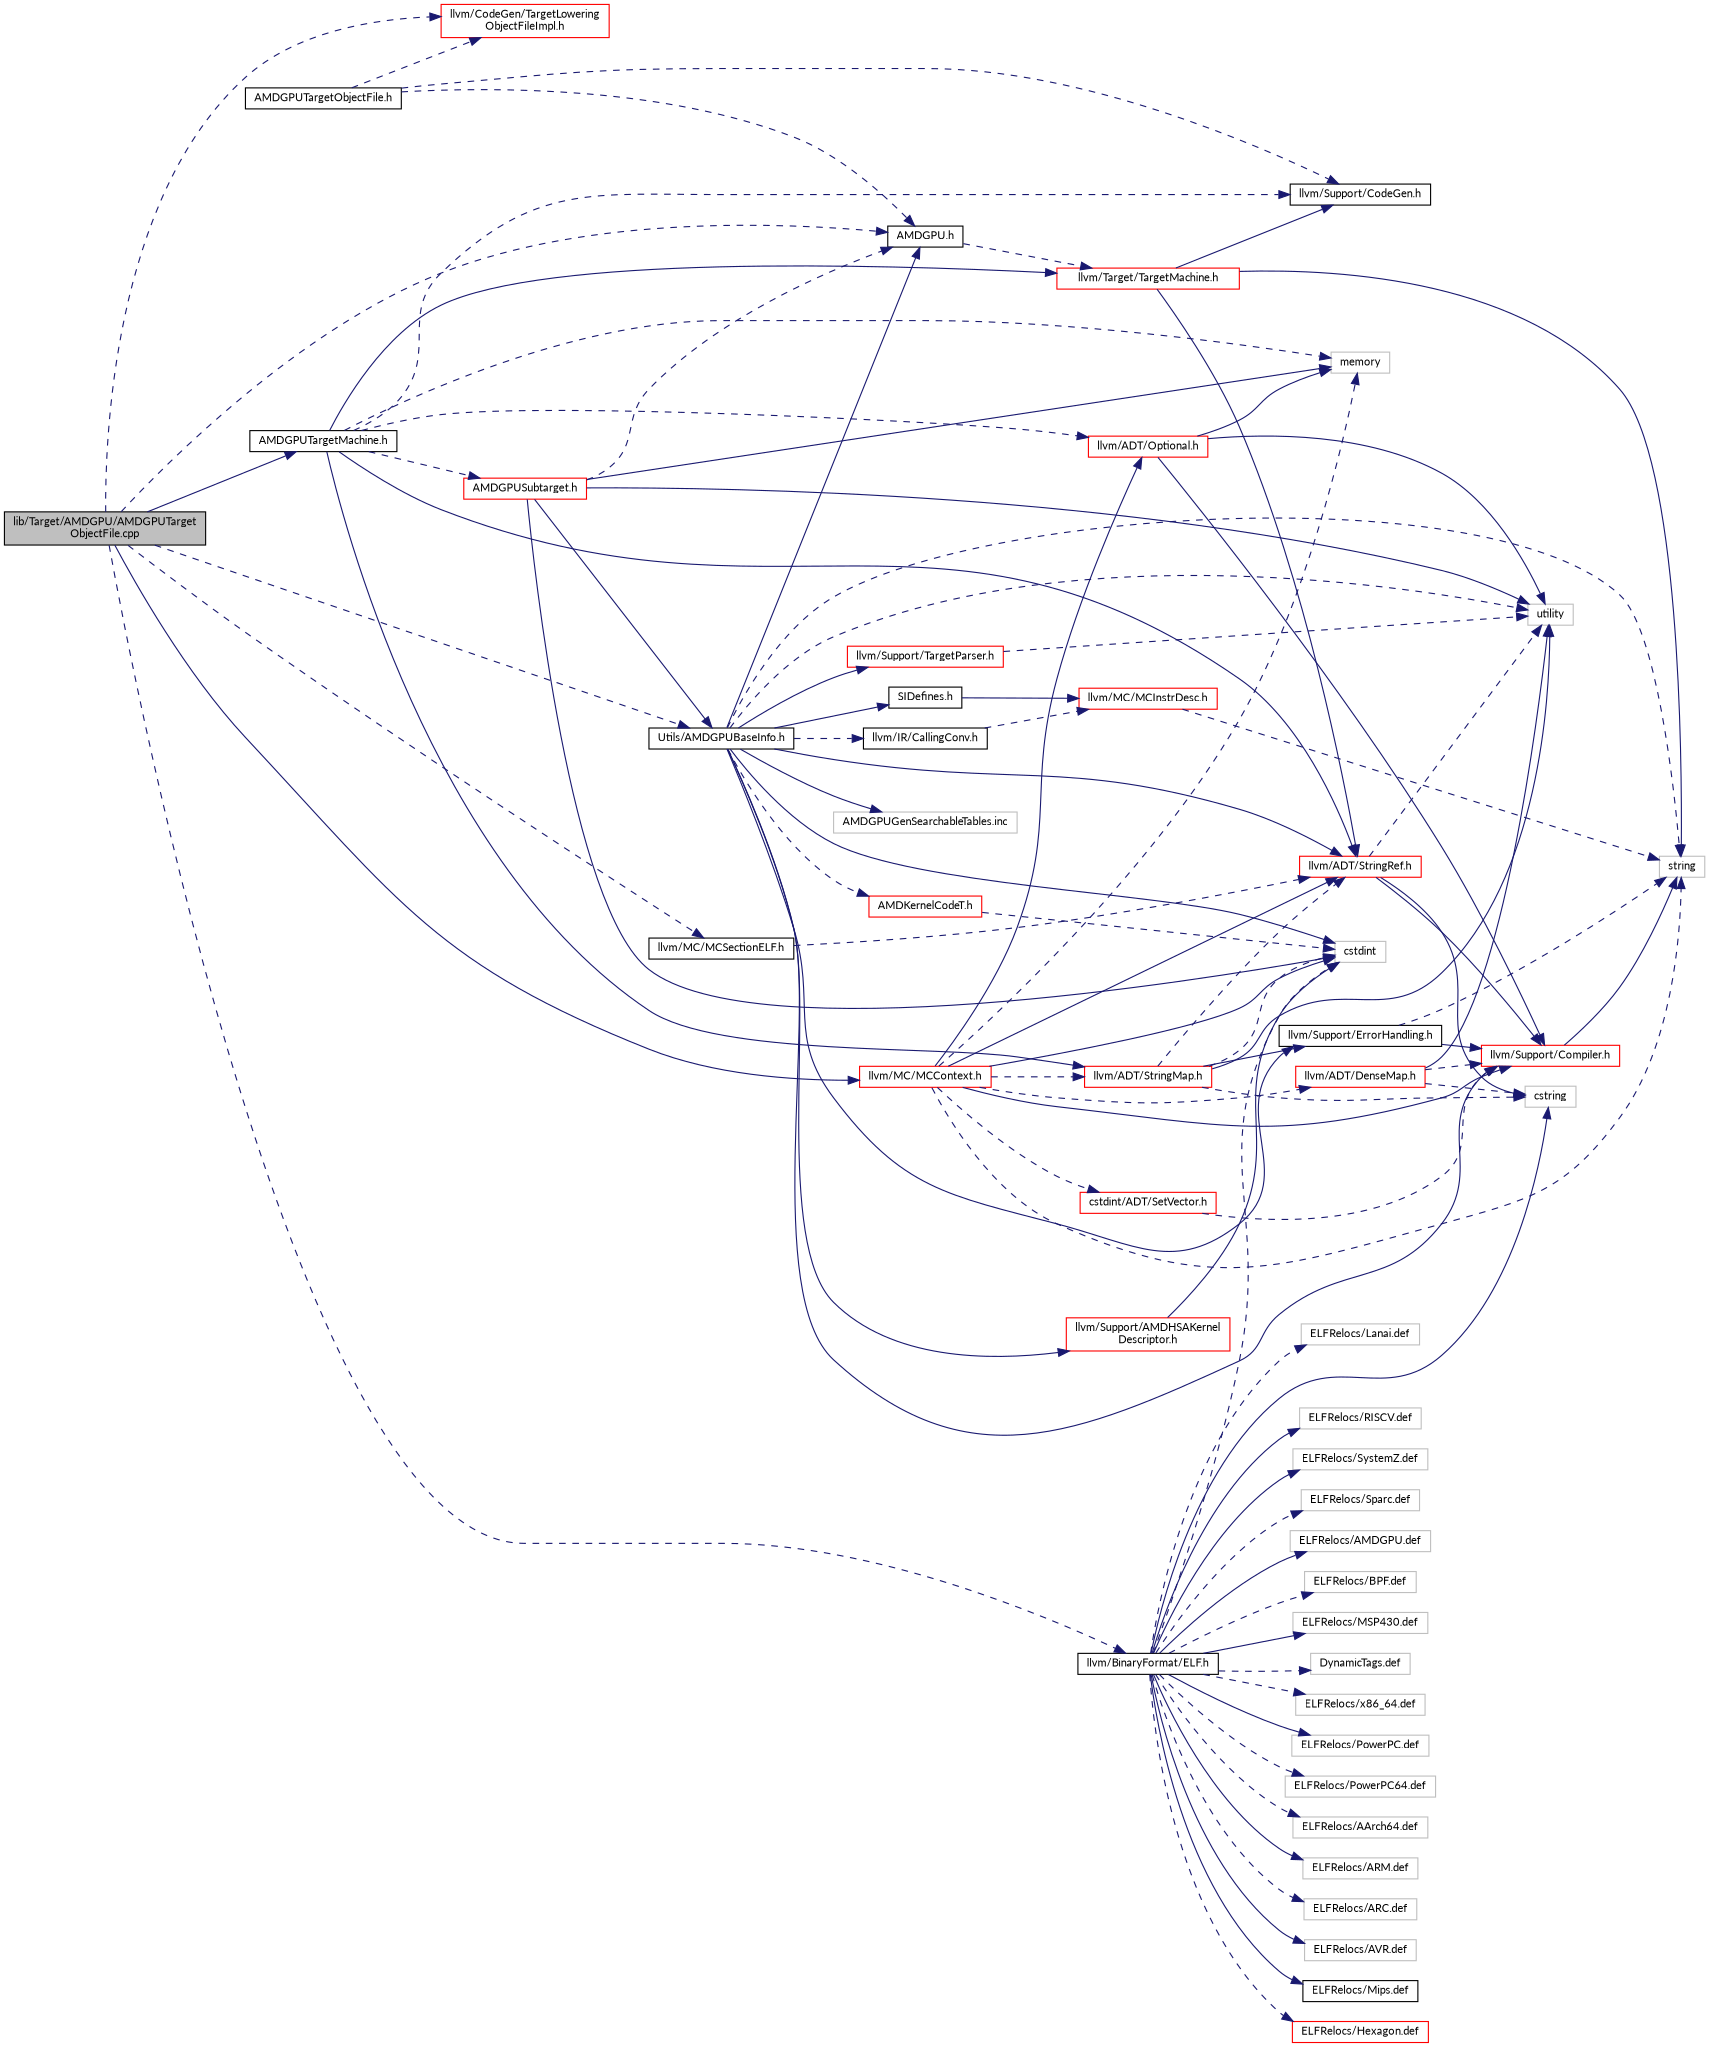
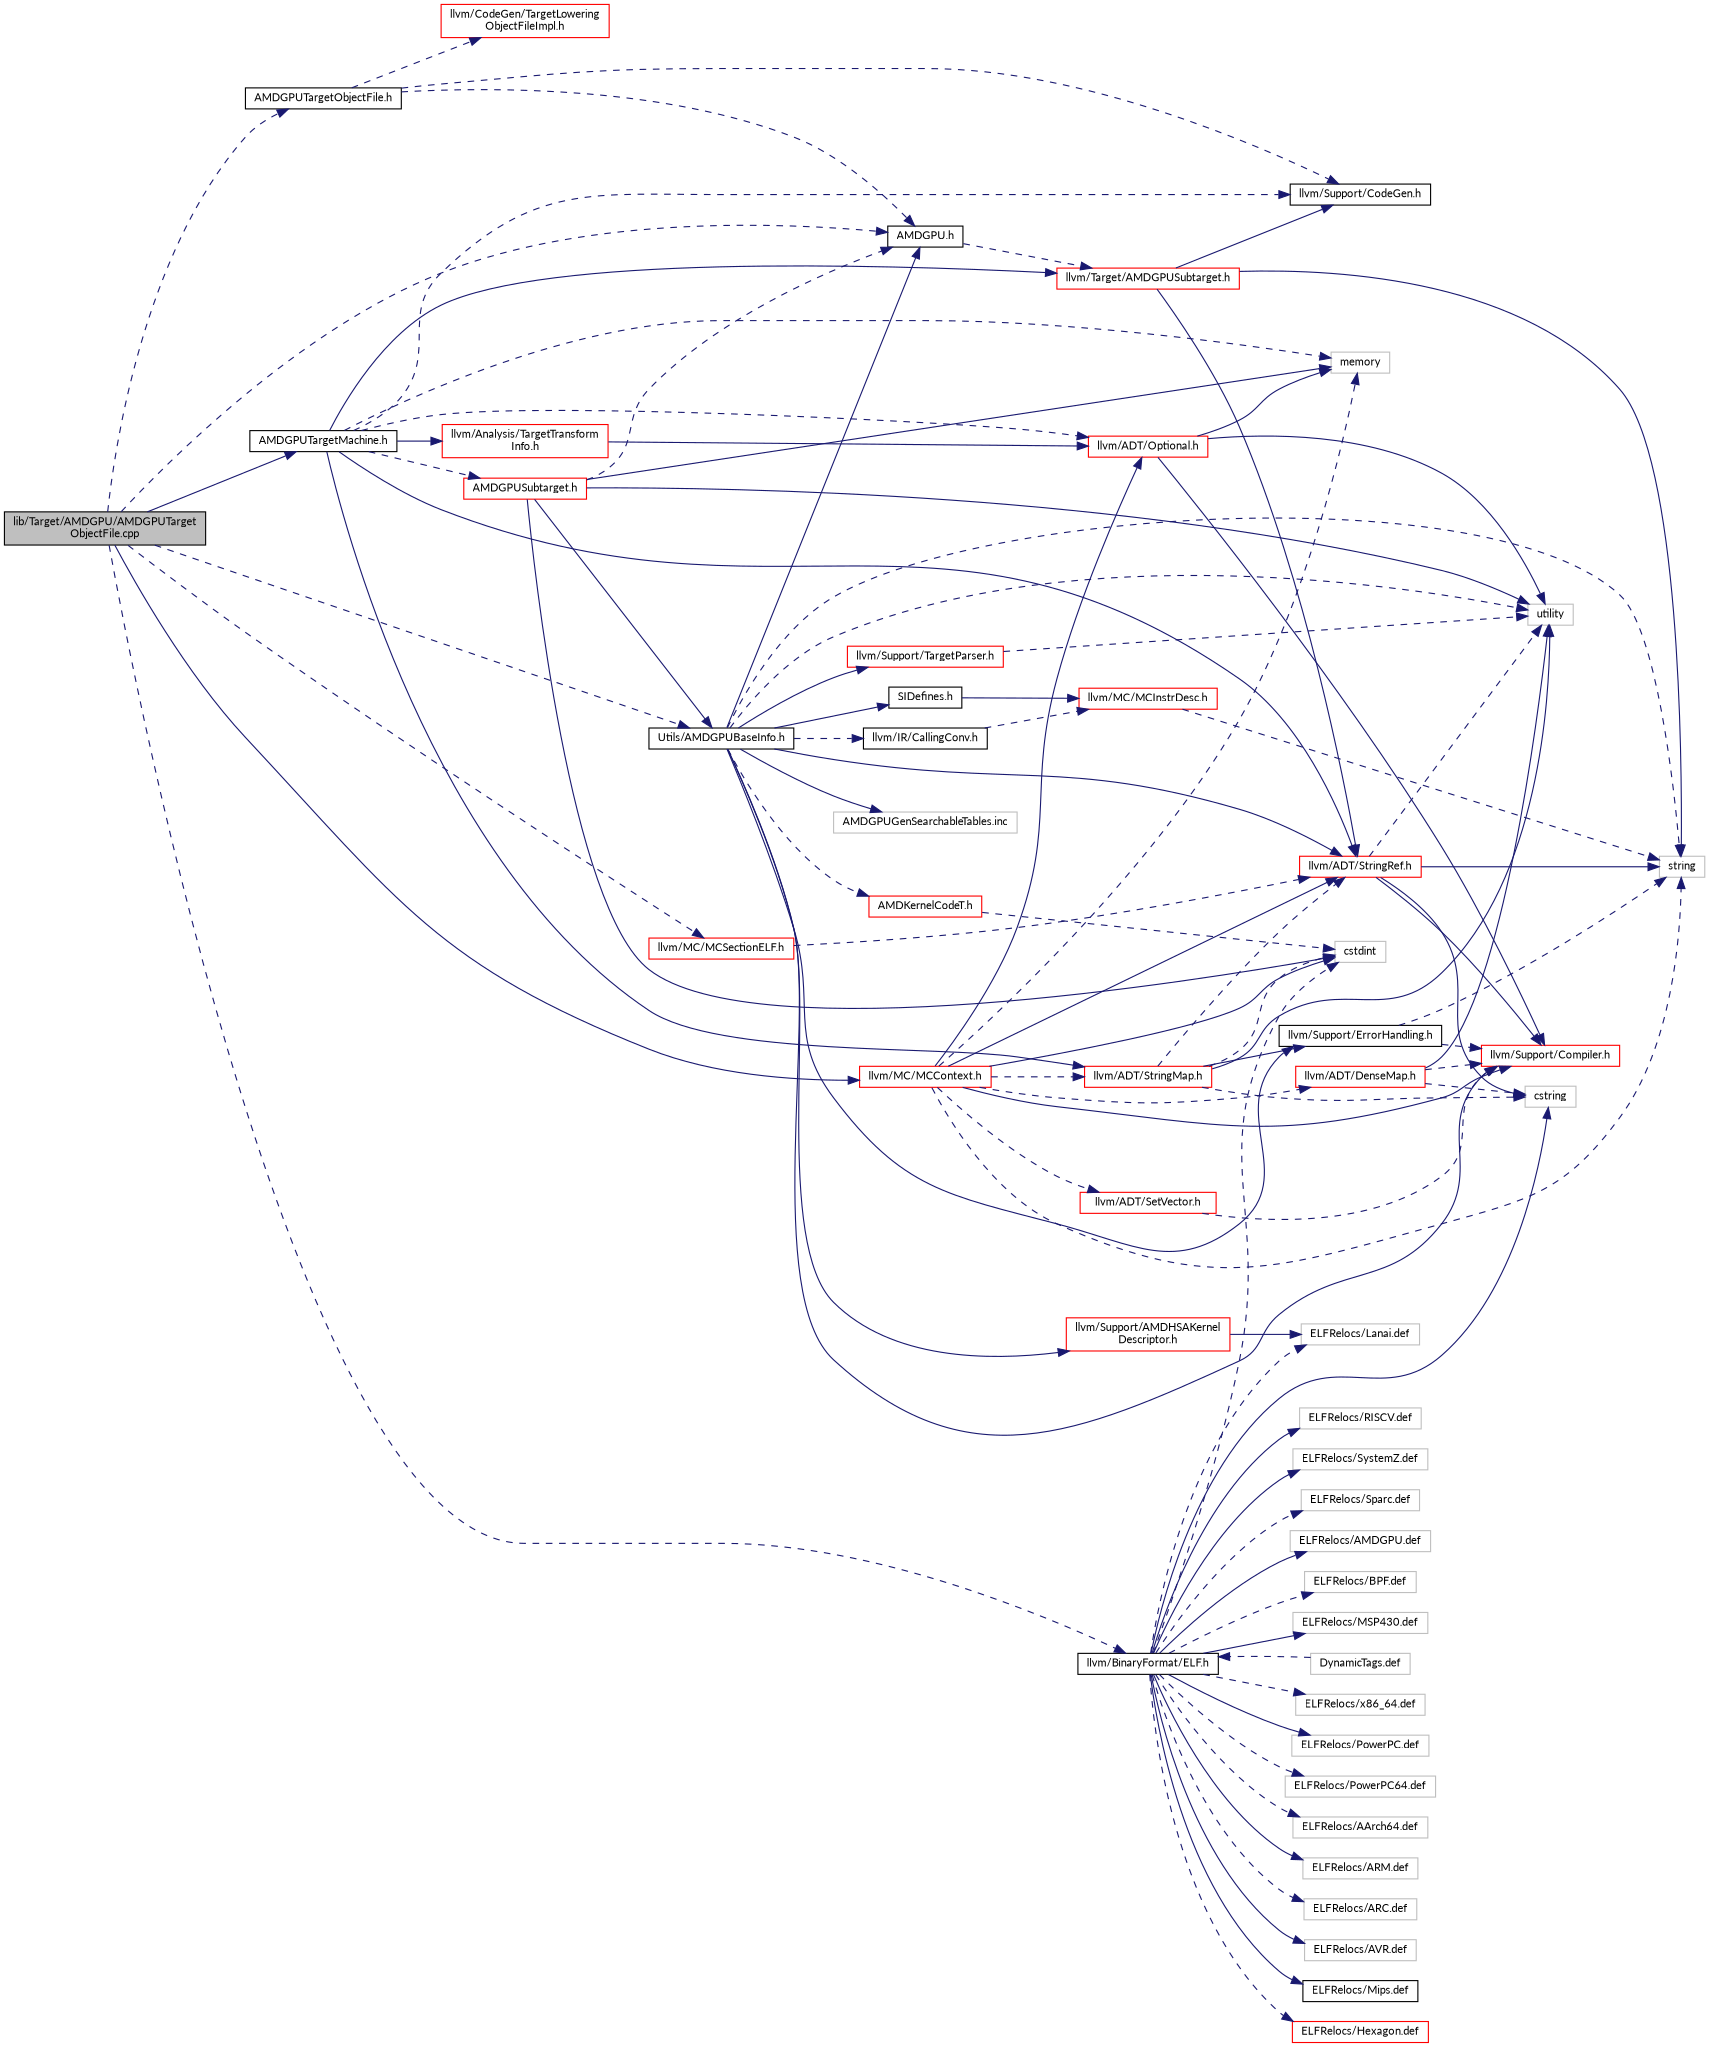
(167, 187) -> (157, 295)
(1148, 279) -> (1148, 279)
none -> (525, 441)
(1009, 883) -> none
(721, 949) -> (721, 949)
(1629, 974) -> (1535, 867)
(1456, 1046) -> (1456, 1046)
(1256, 1154) -> (1256, 1334)
(1148, 1203) -> (1148, 1203)
(1259, 1671) -> (1270, 1656)
